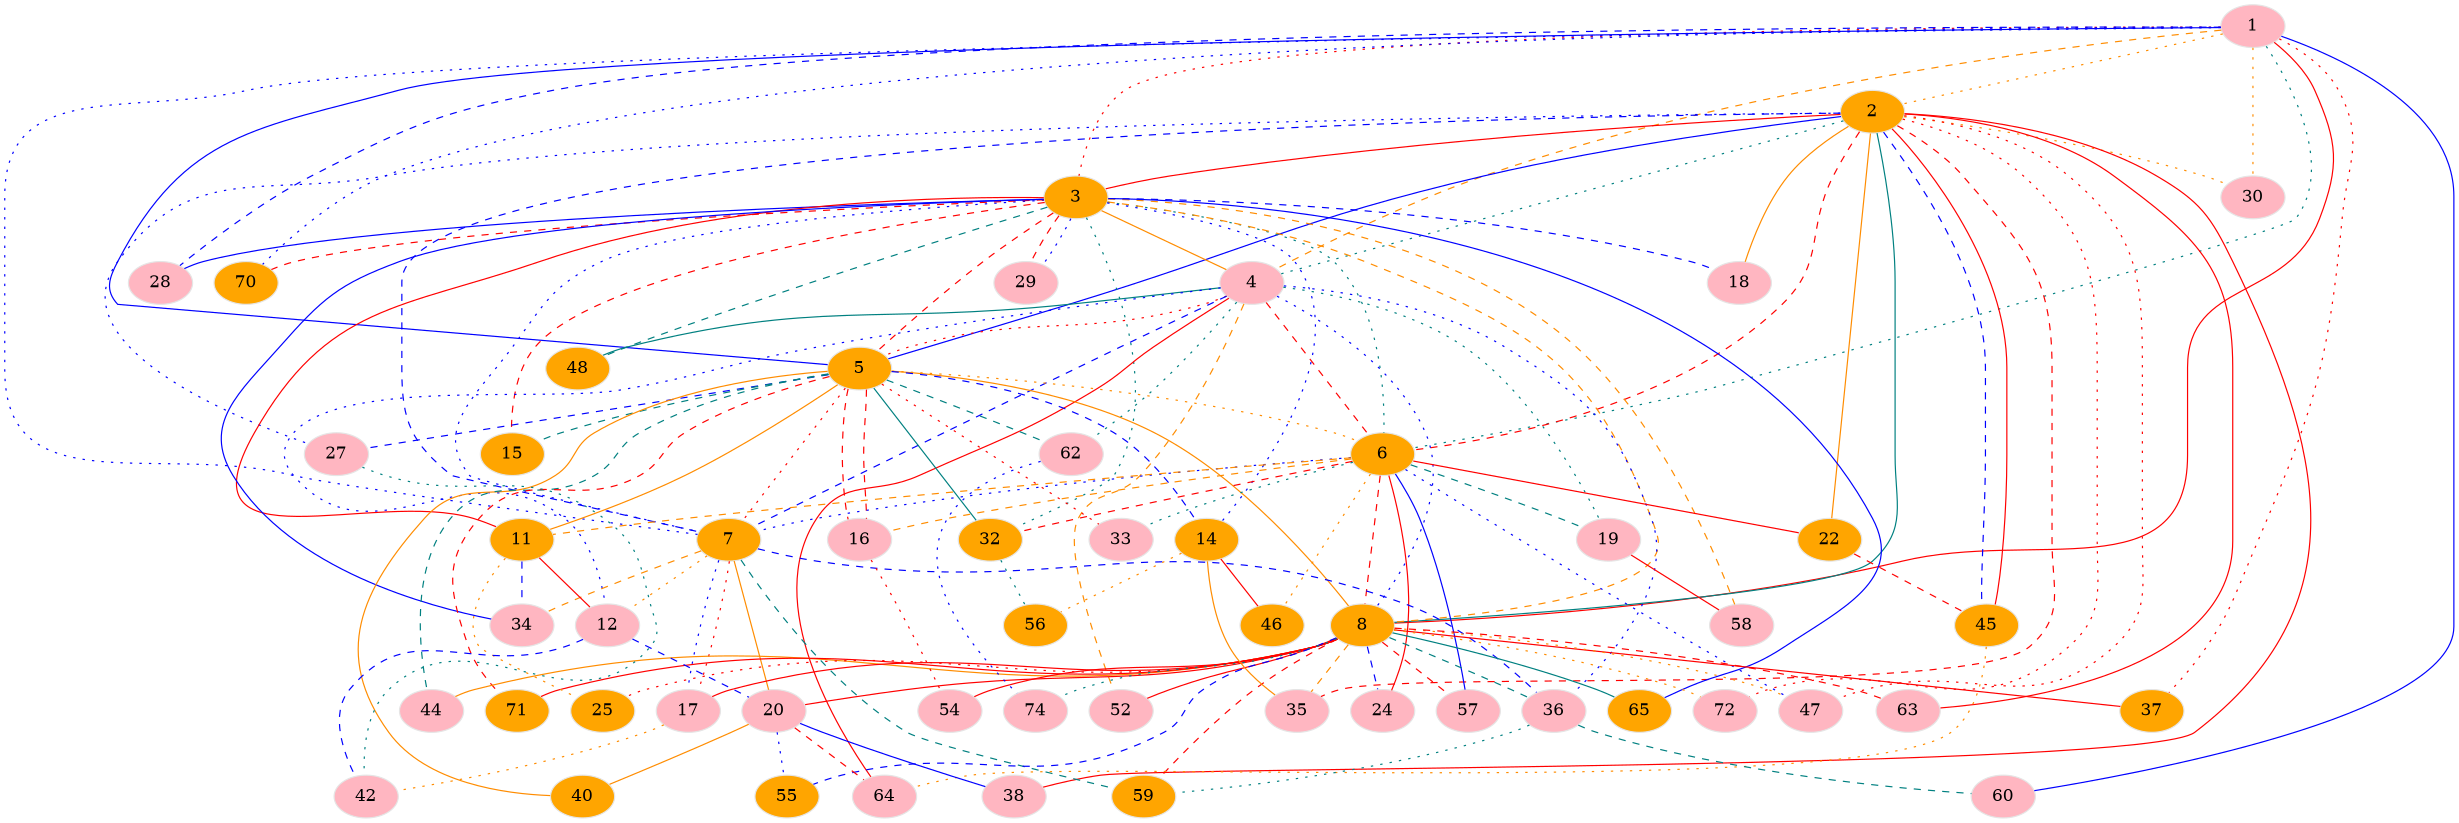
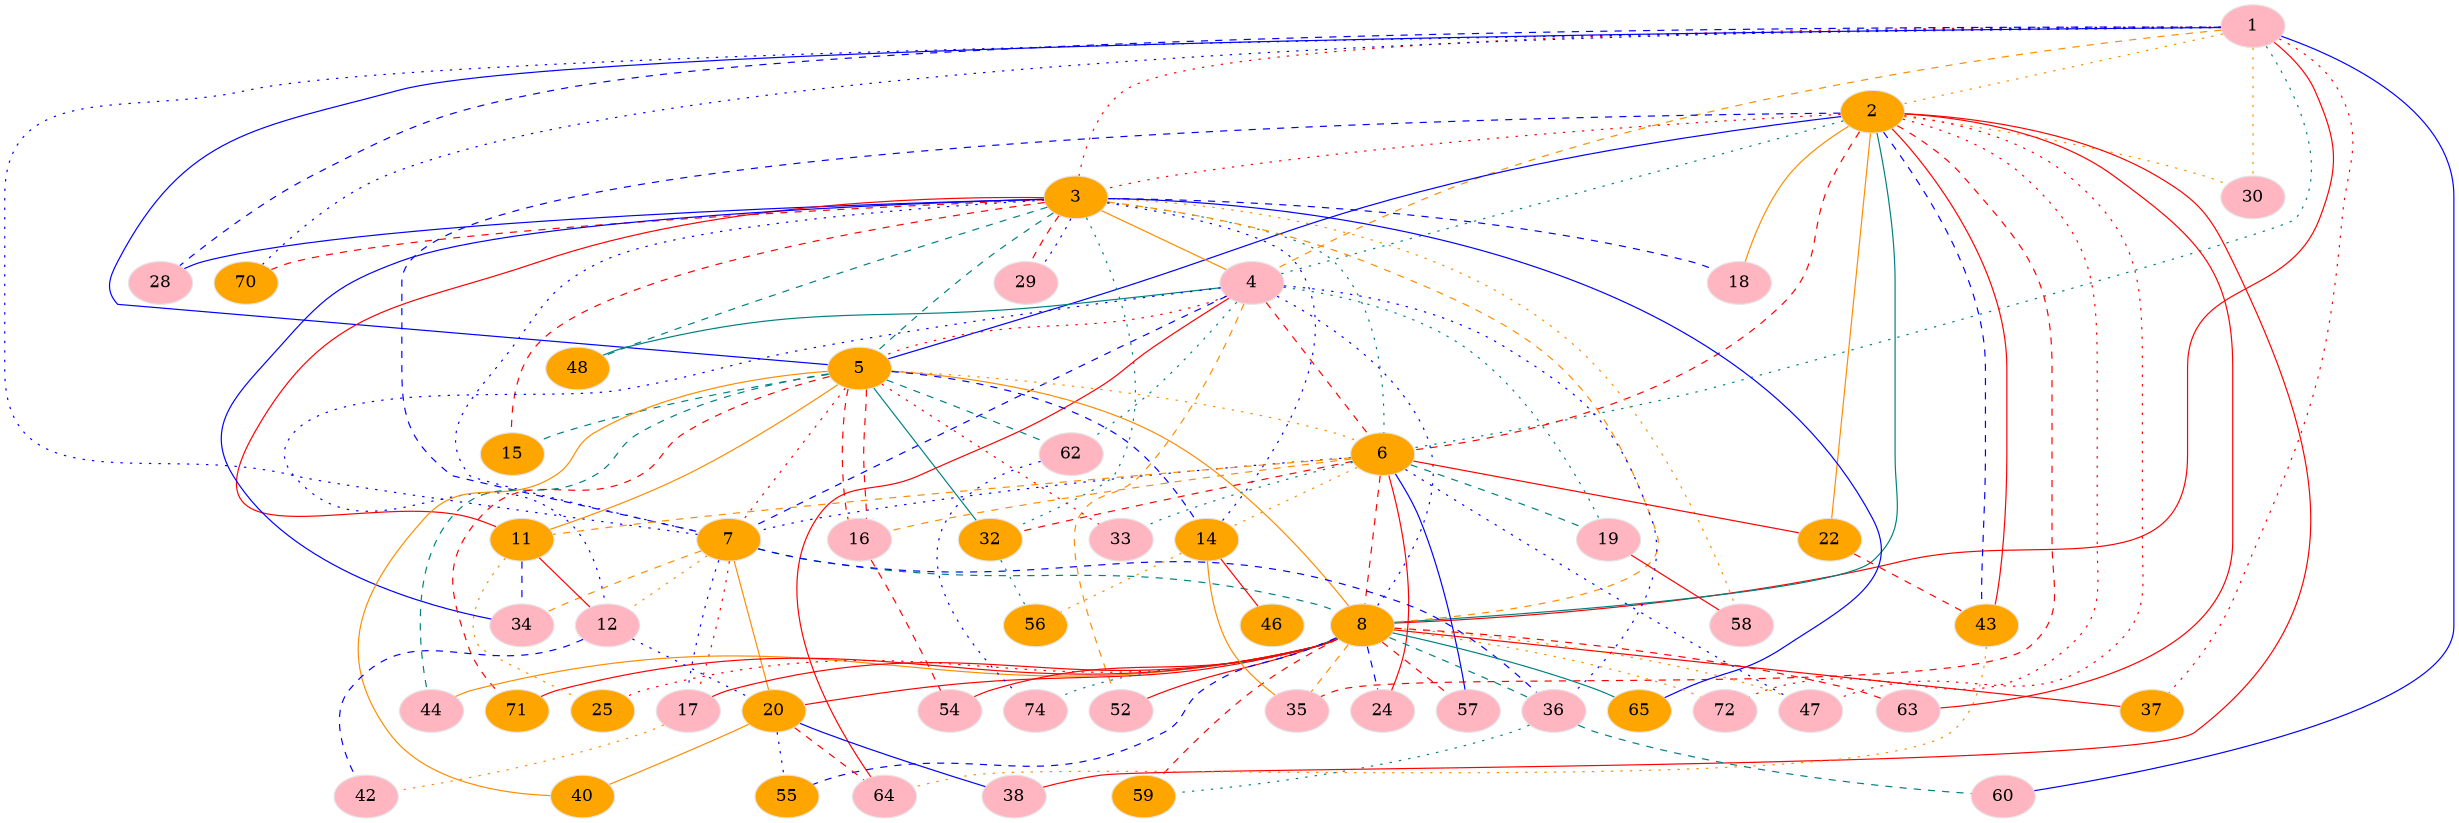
(1472, 140) -> (1472, 140)
(963, 278) -> (963, 278)
(1496, 292) -> (1496, 292)
(336, 454) -> none
(1327, 540) -> (1295, 497)
(907, 624) -> (907, 624)
(1987, 625) -> (1987, 625)
(720, 683) -> (720, 683)
(774, 711) -> (774, 711)
(896, 725) -> (1063, 575)
